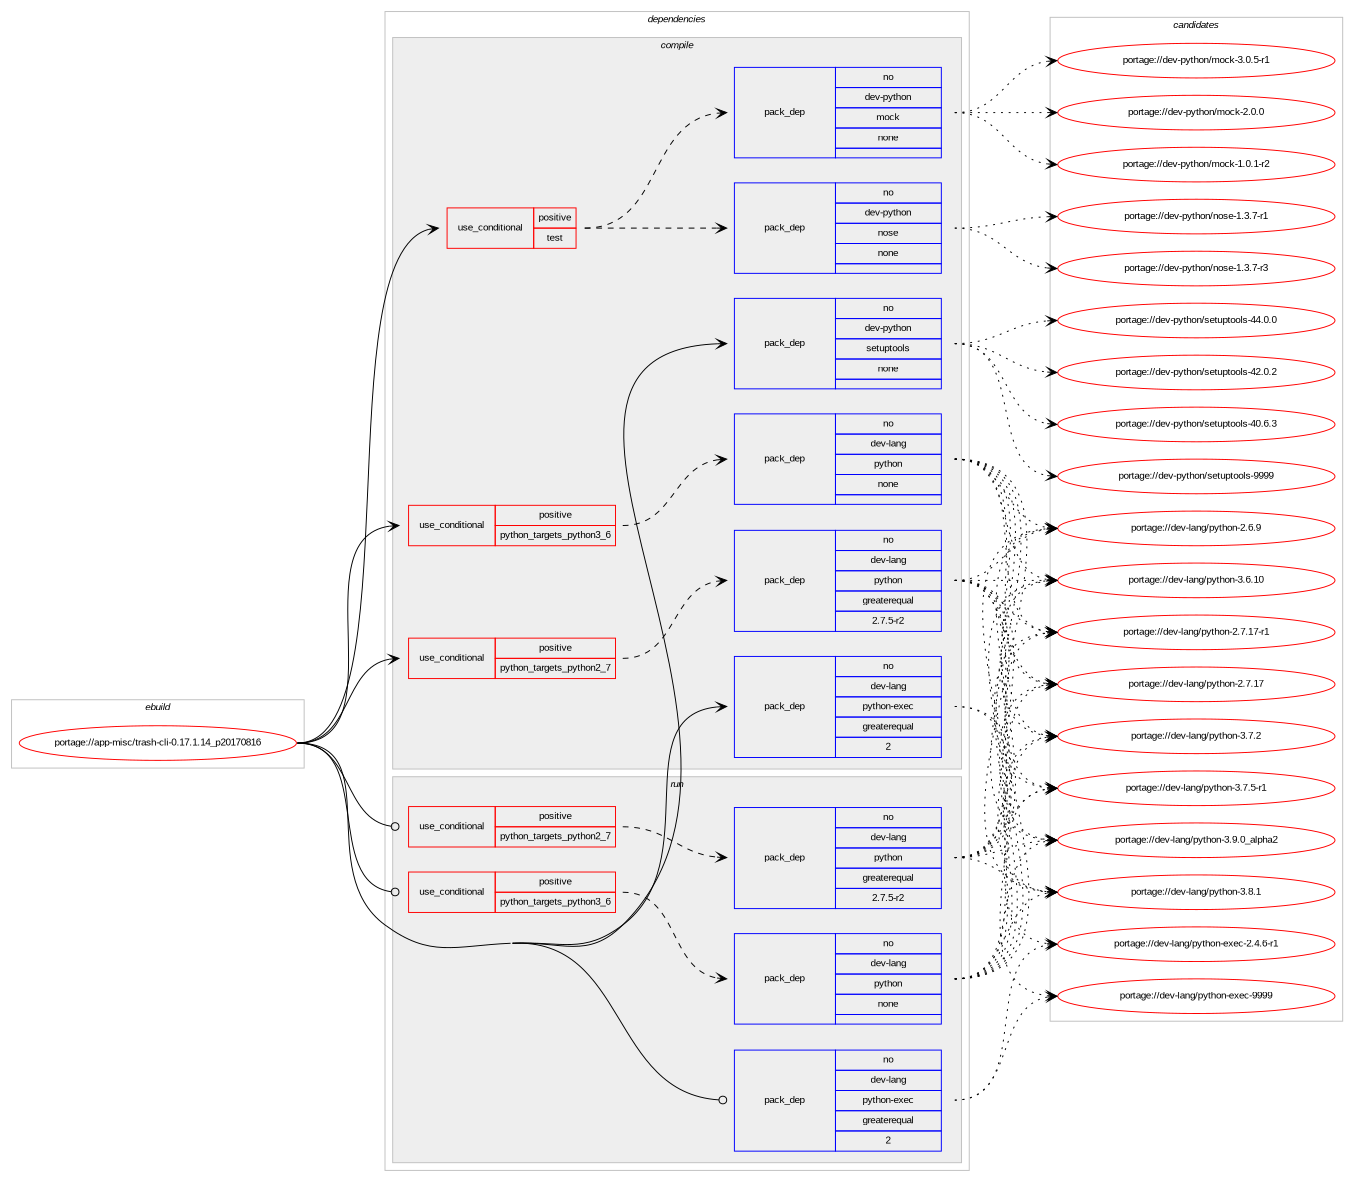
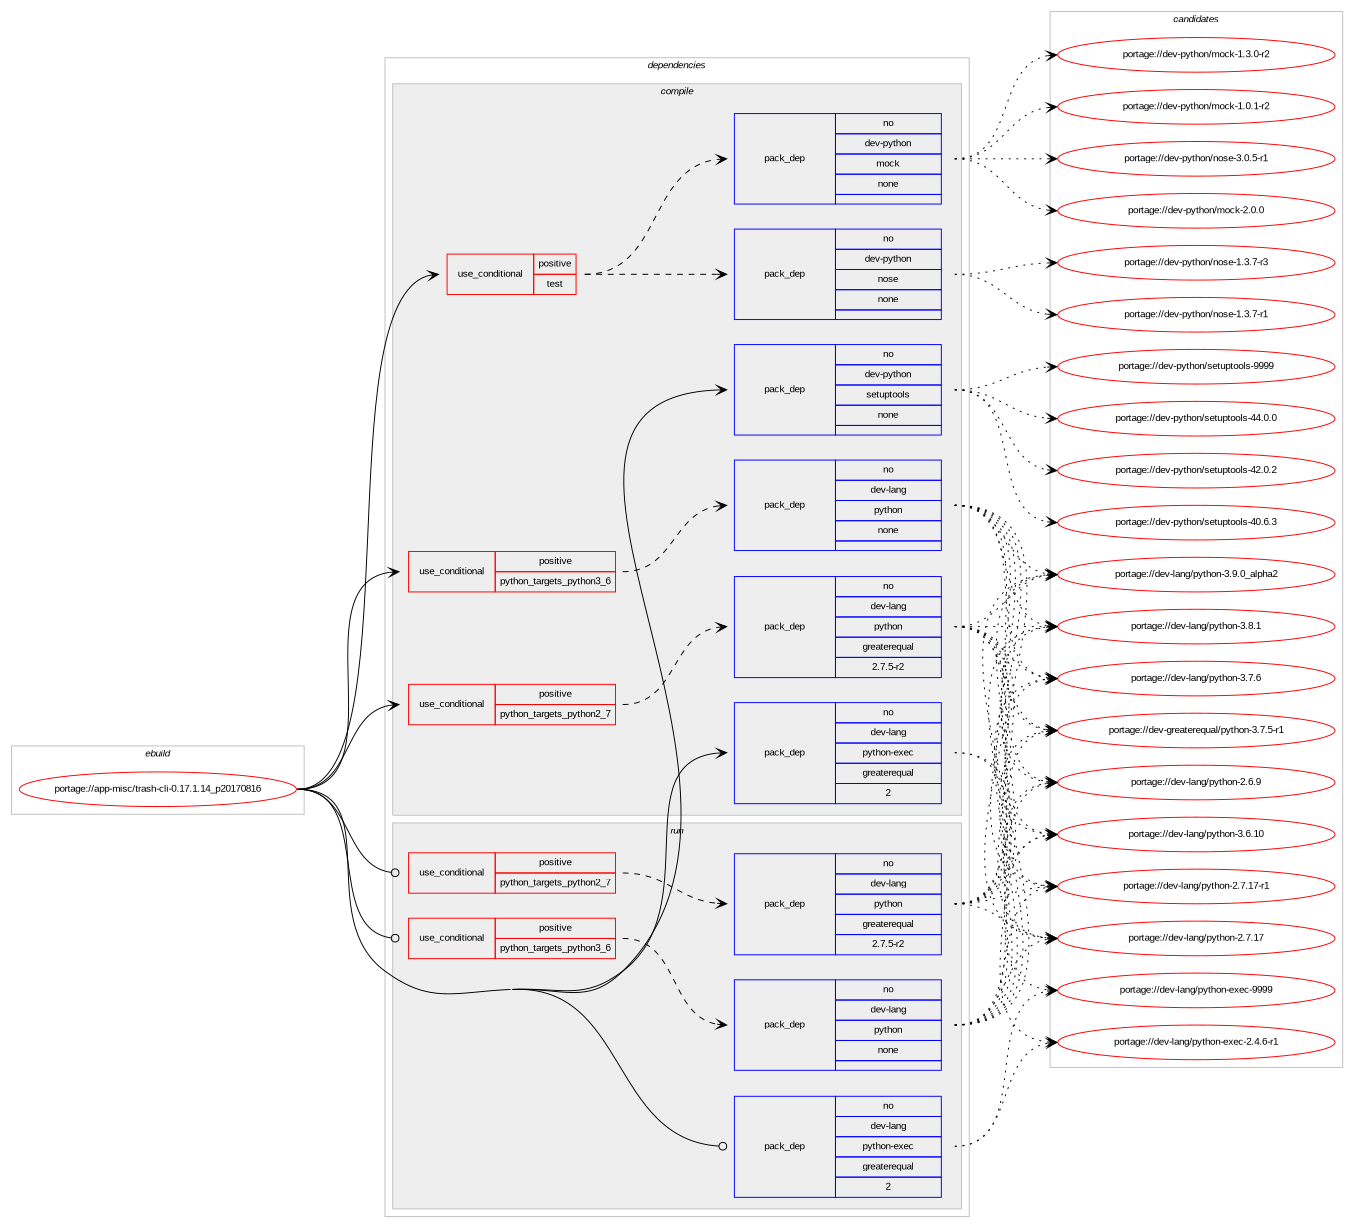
none -> (1196, 55)
(1196, 61) -> (1196, 159)
(1196, 736) -> (1196, 679)
(1196, 788) -> (1196, 731)
